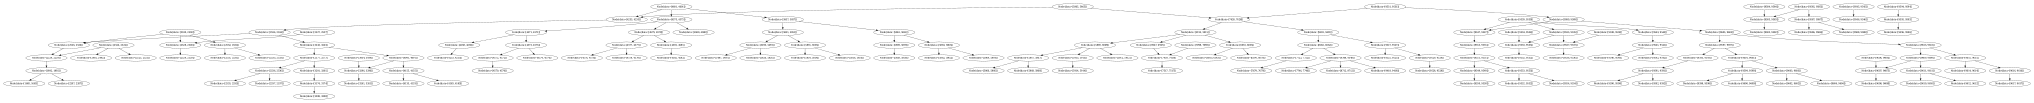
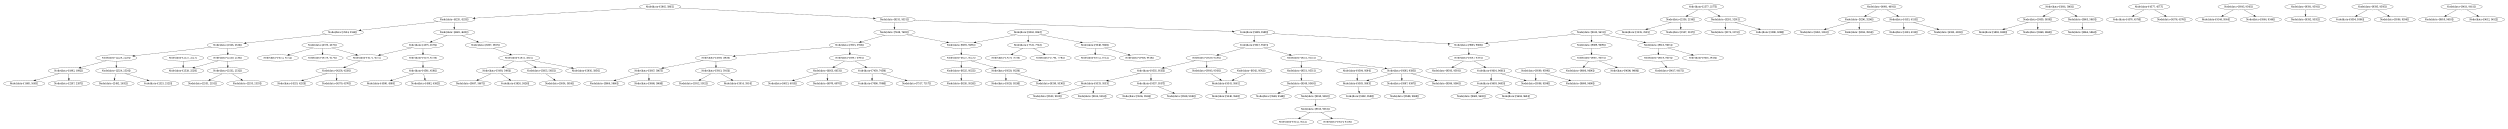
(1898, 12) -> (2362, 13)
(650, 13) -> (454, 25)
(1150, 13) -> (776, 13)
none -> (2216, 20)
(1809, 25) -> (1423, 77)
(682, 26) -> (403, 77)
(838, 26) -> none
(1498, 26) -> (1231, 51)
none -> (2038, 32)
(124, 38) -> (228, 51)
(526, 38) -> (344, 51)
(639, 38) -> none
(1318, 38) -> (996, 39)
(1519, 38) -> (1094, 89)
(1217, 39) -> (839, 64)
(1587, 39) -> (1165, 90)
(1816, 41) -> (1531, 39)
(314, 45) -> none
(81, 51) -> (116, 63)
(826, 51) -> (552, 64)
(1105, 51) -> (706, 77)
(1180, 51) -> (872, 76)
(1653, 51) -> (1240, 77)
(180, 58) -> none
(939, 58) -> none
(359, 63) -> (1859, 25)
(493, 63) -> (337, 76)
(1742, 63) -> (1513, 77)
(1876, 63) -> (1587, 64)
(1921, 63) -> none
(1319, 64) -> (1039, 51)
none -> (1351, 64)
(1496, 64) -> (1315, 102)
(1676, 64) -> none
(2010, 76) -> (1663, 64)
none -> (961, 84)
none -> (1051, 84)
(1608, 84) -> none
(314, 89) -> (1747, 26)
none -> (1271, 96)
